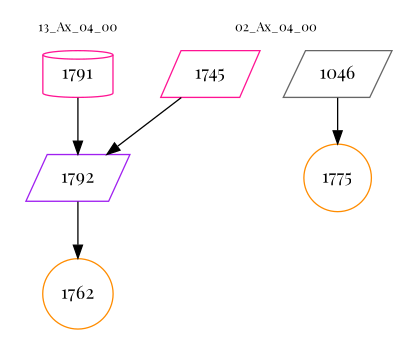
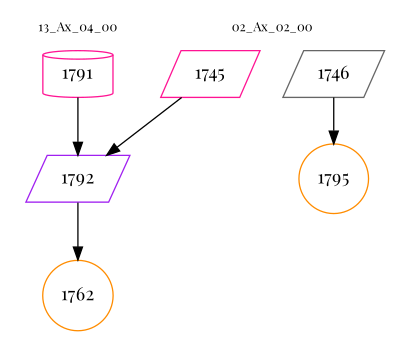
(277, 28) -> (273, 28)
(338, 74) -> (334, 74)
(338, 178) -> (334, 179)
